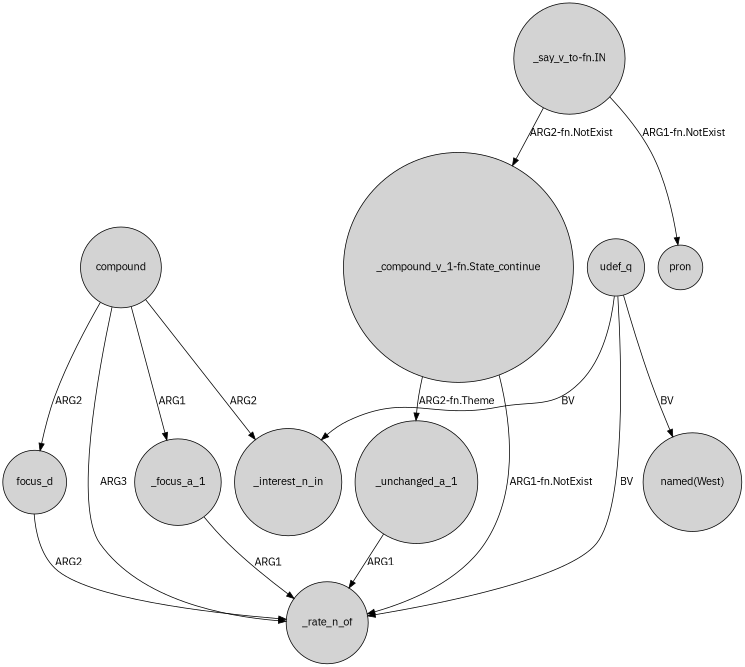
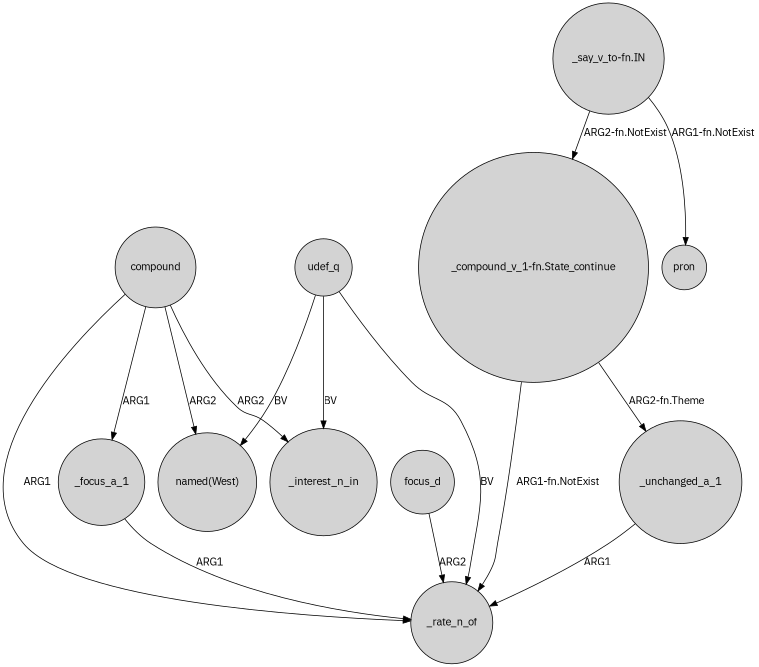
(65, 371) -> (179, 367)
(114, 482) -> (37, 482)
